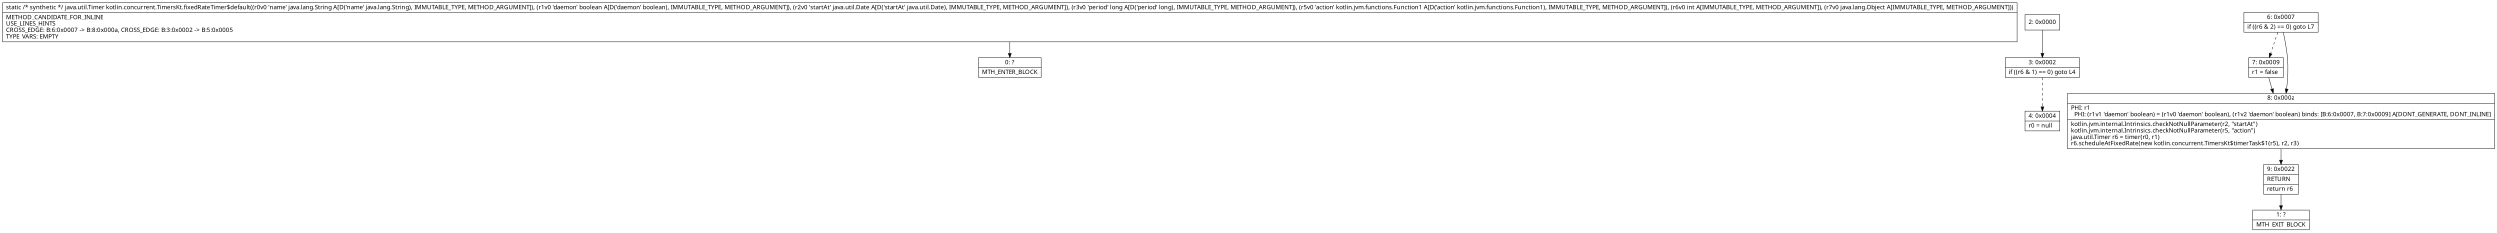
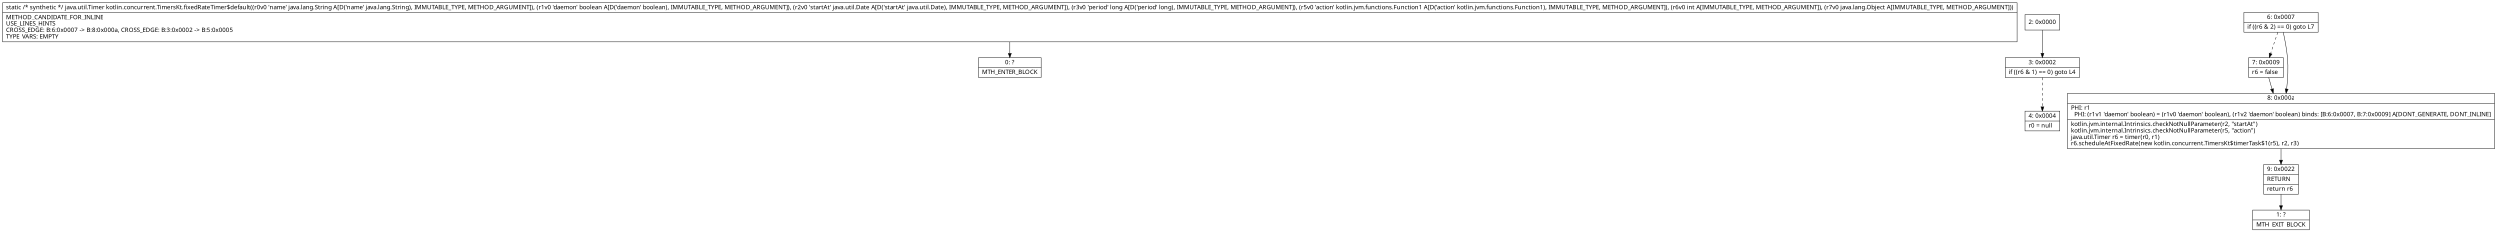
(2265, 72) -> (2265, 72)
